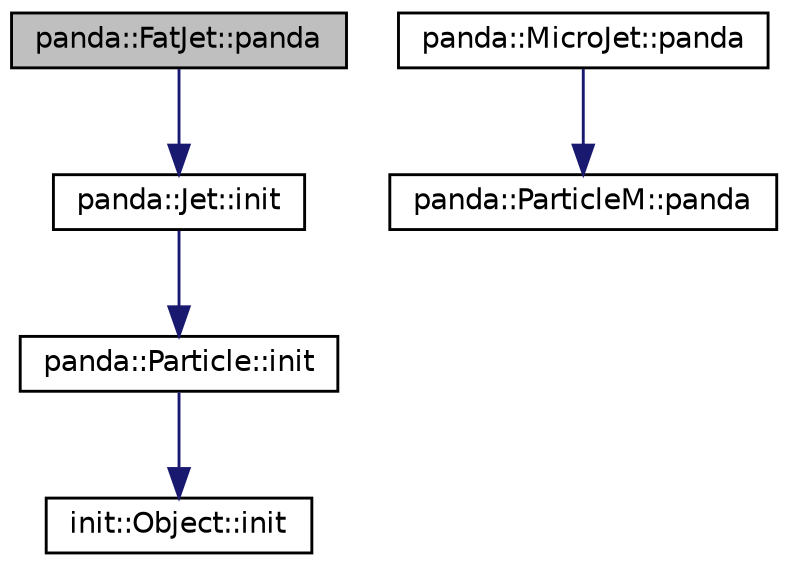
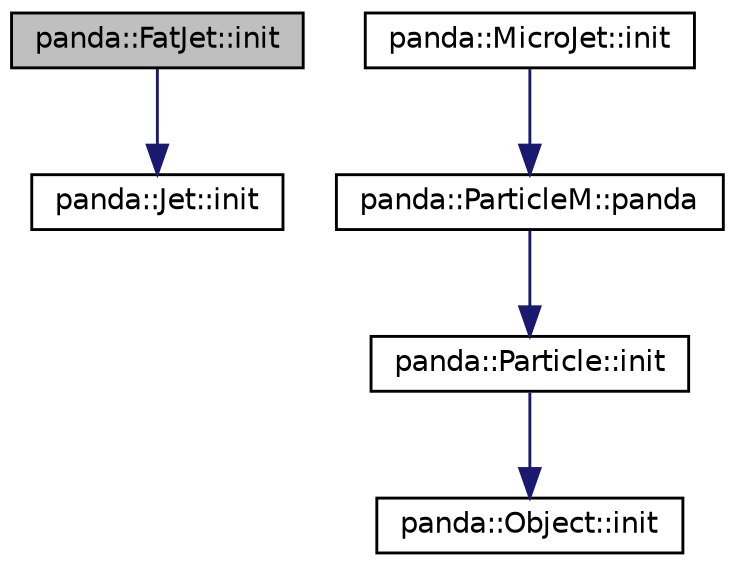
(179, 40) -> (157, 40)
(583, 40) -> (530, 40)
(179, 268) -> (530, 268)
(179, 526) -> (530, 526)
